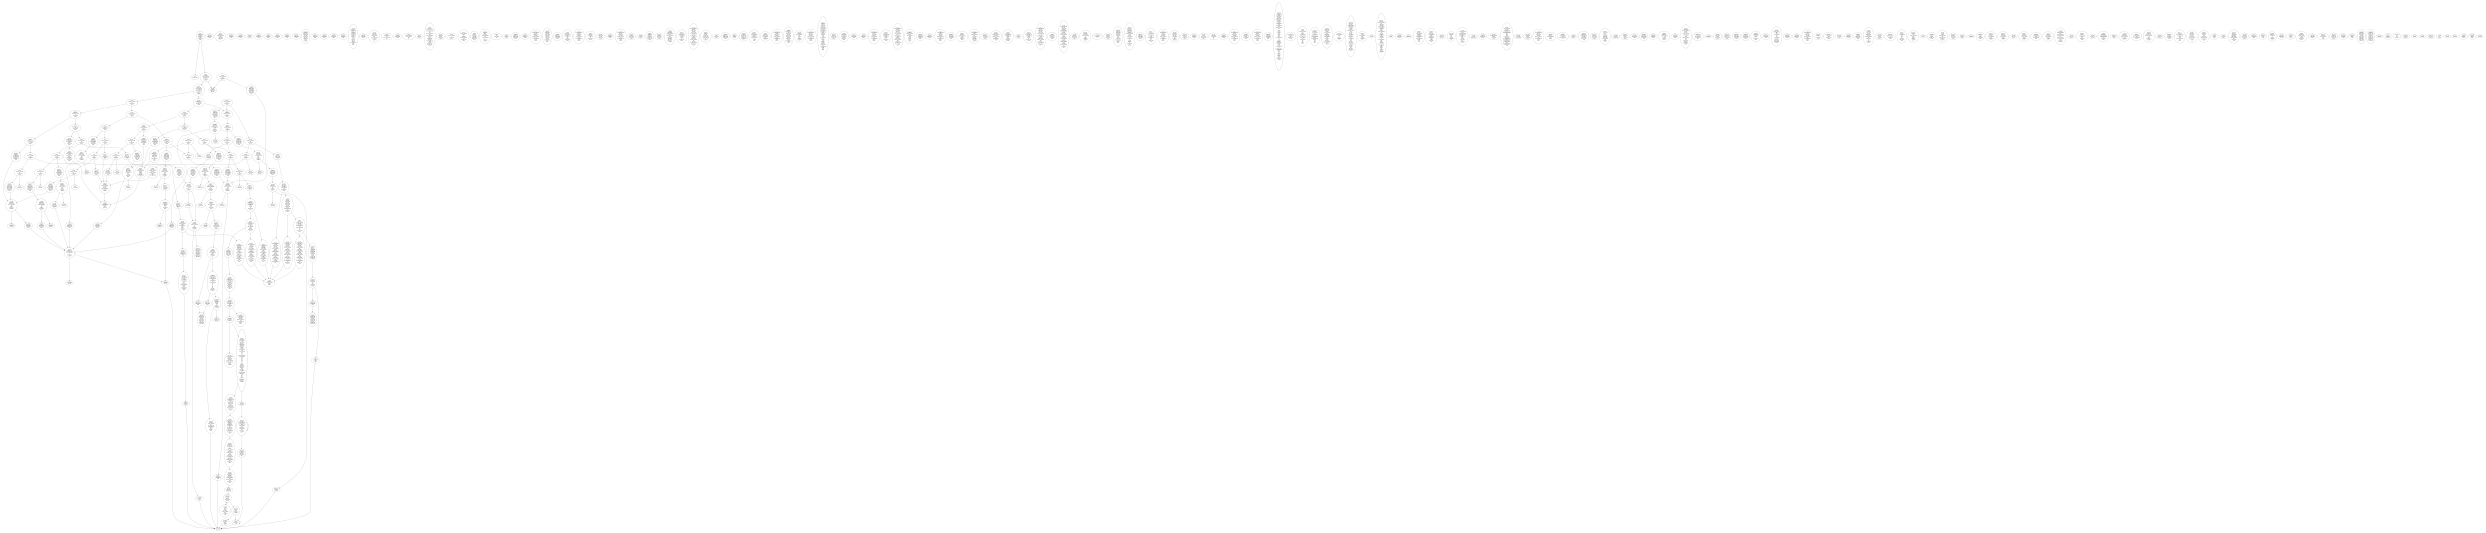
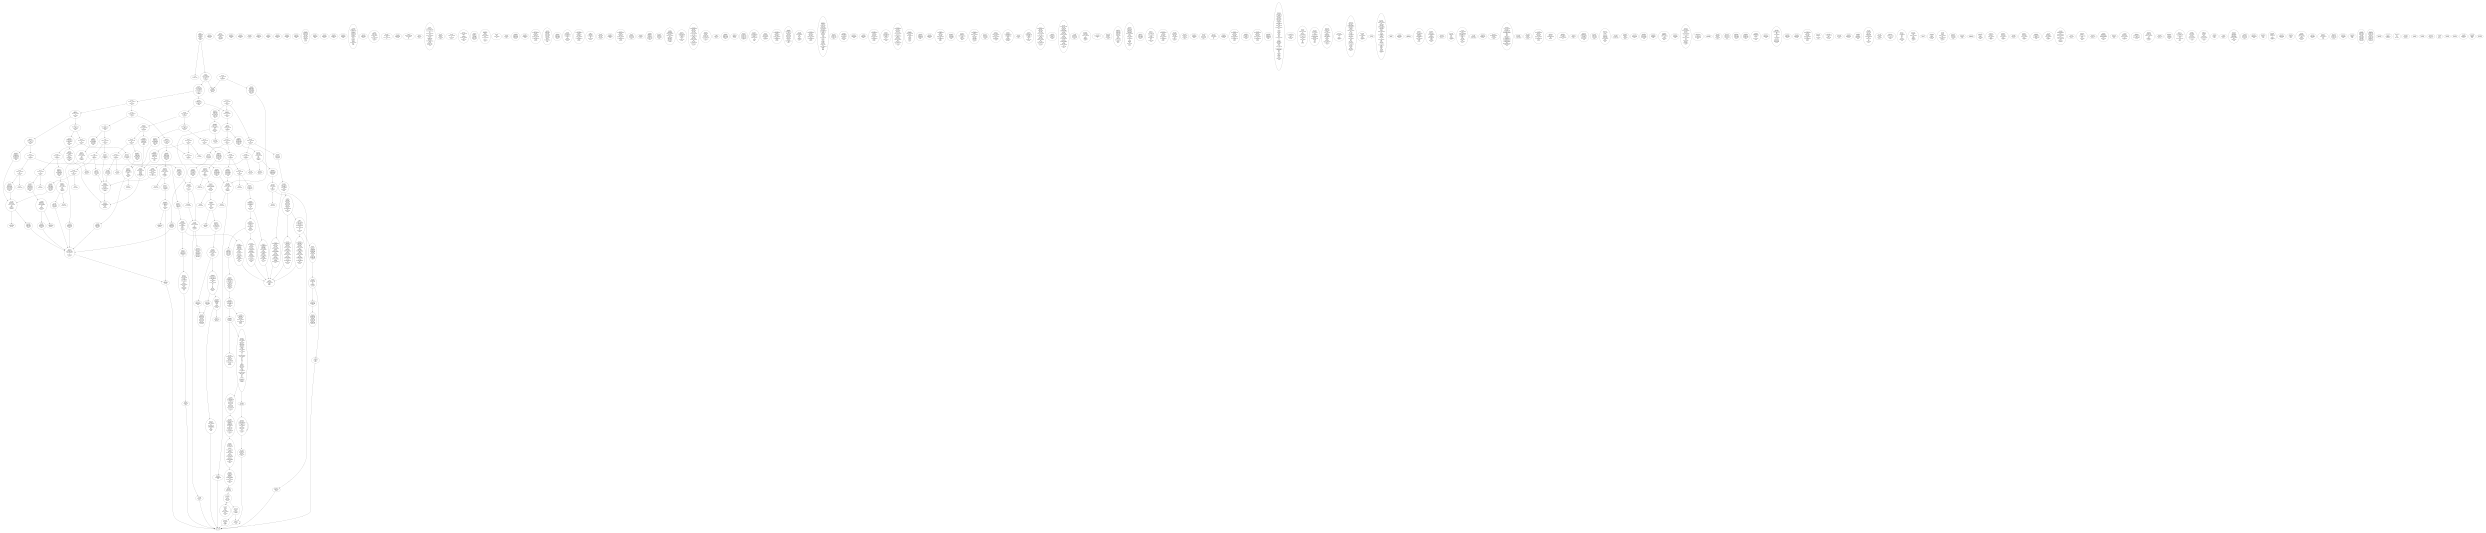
(69, 283) -> none
